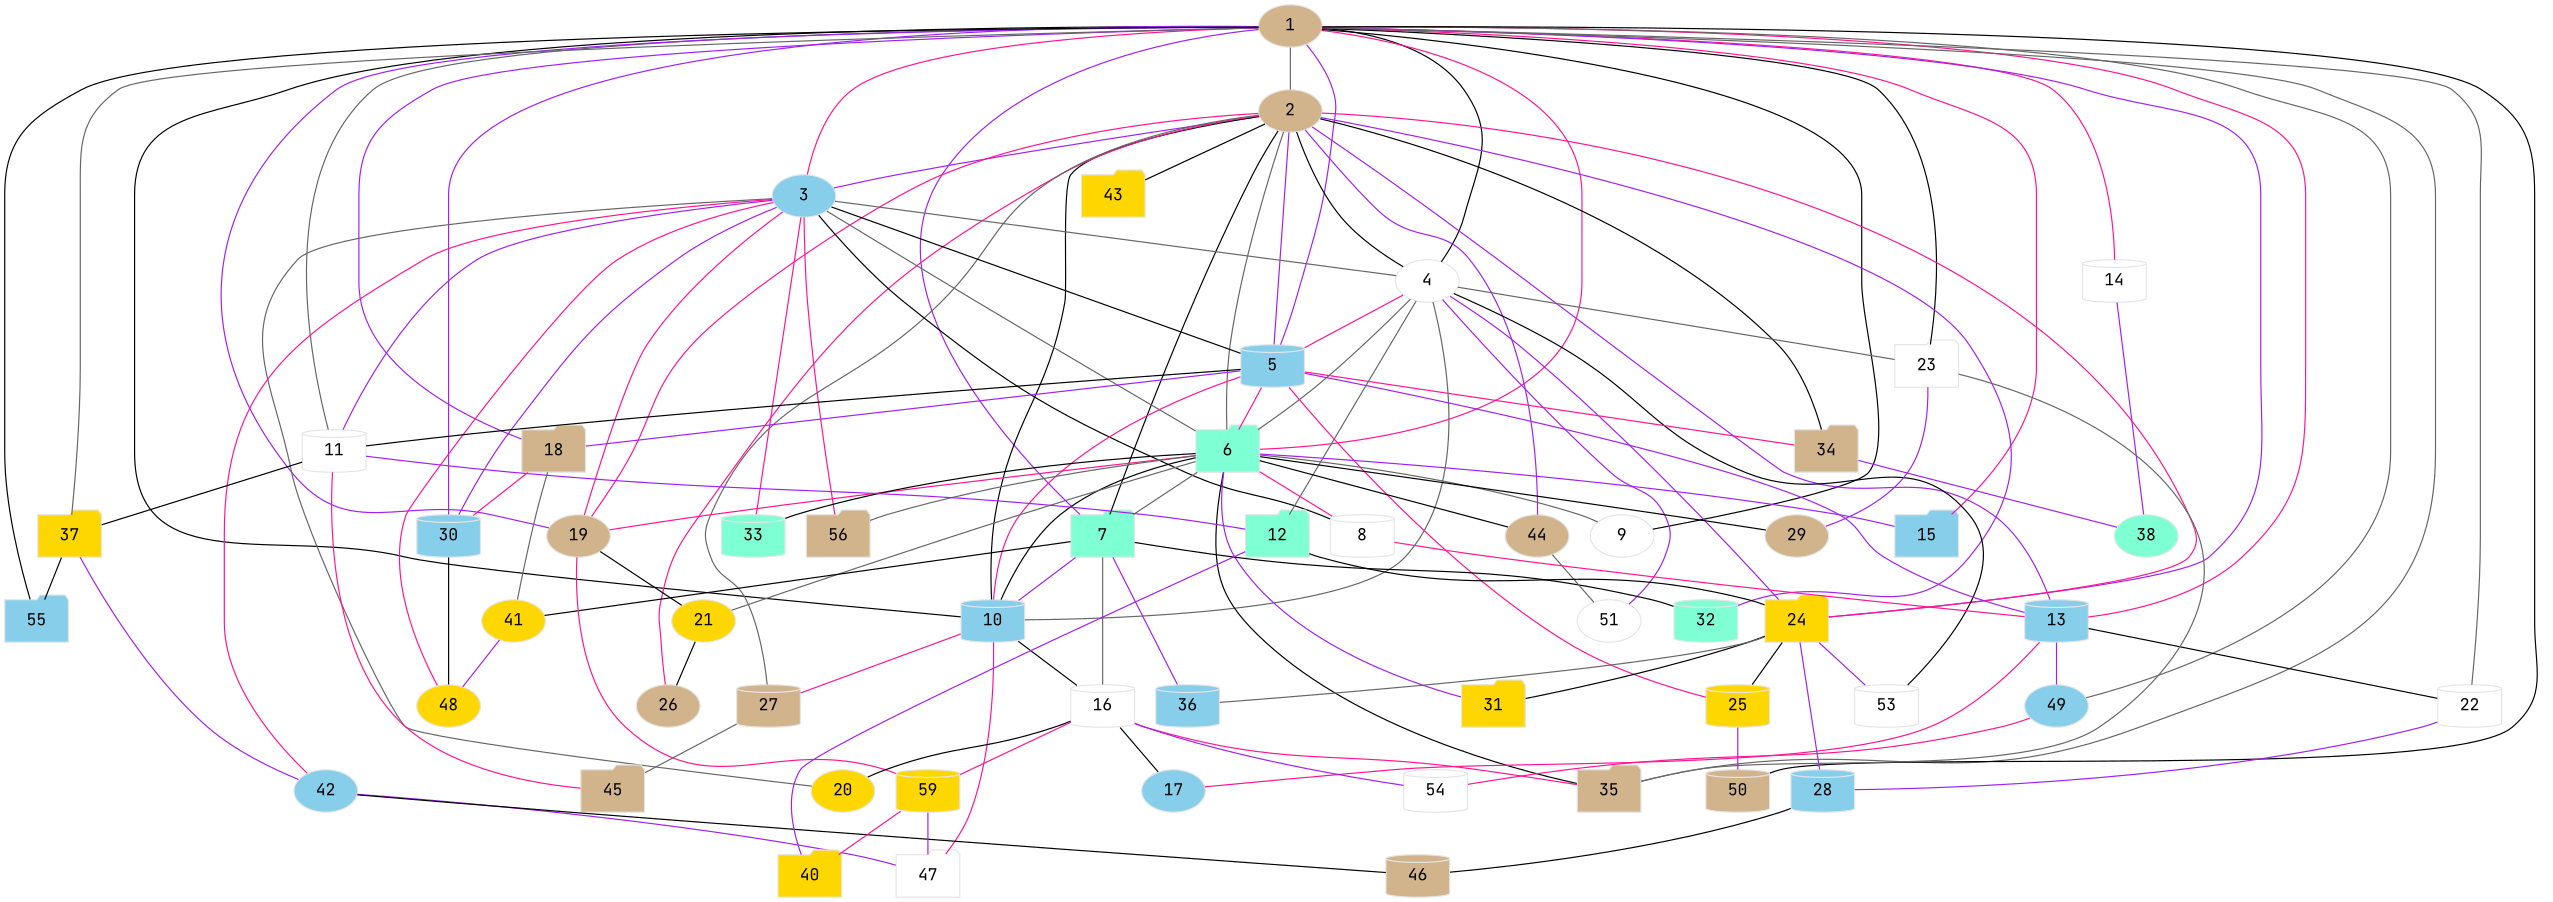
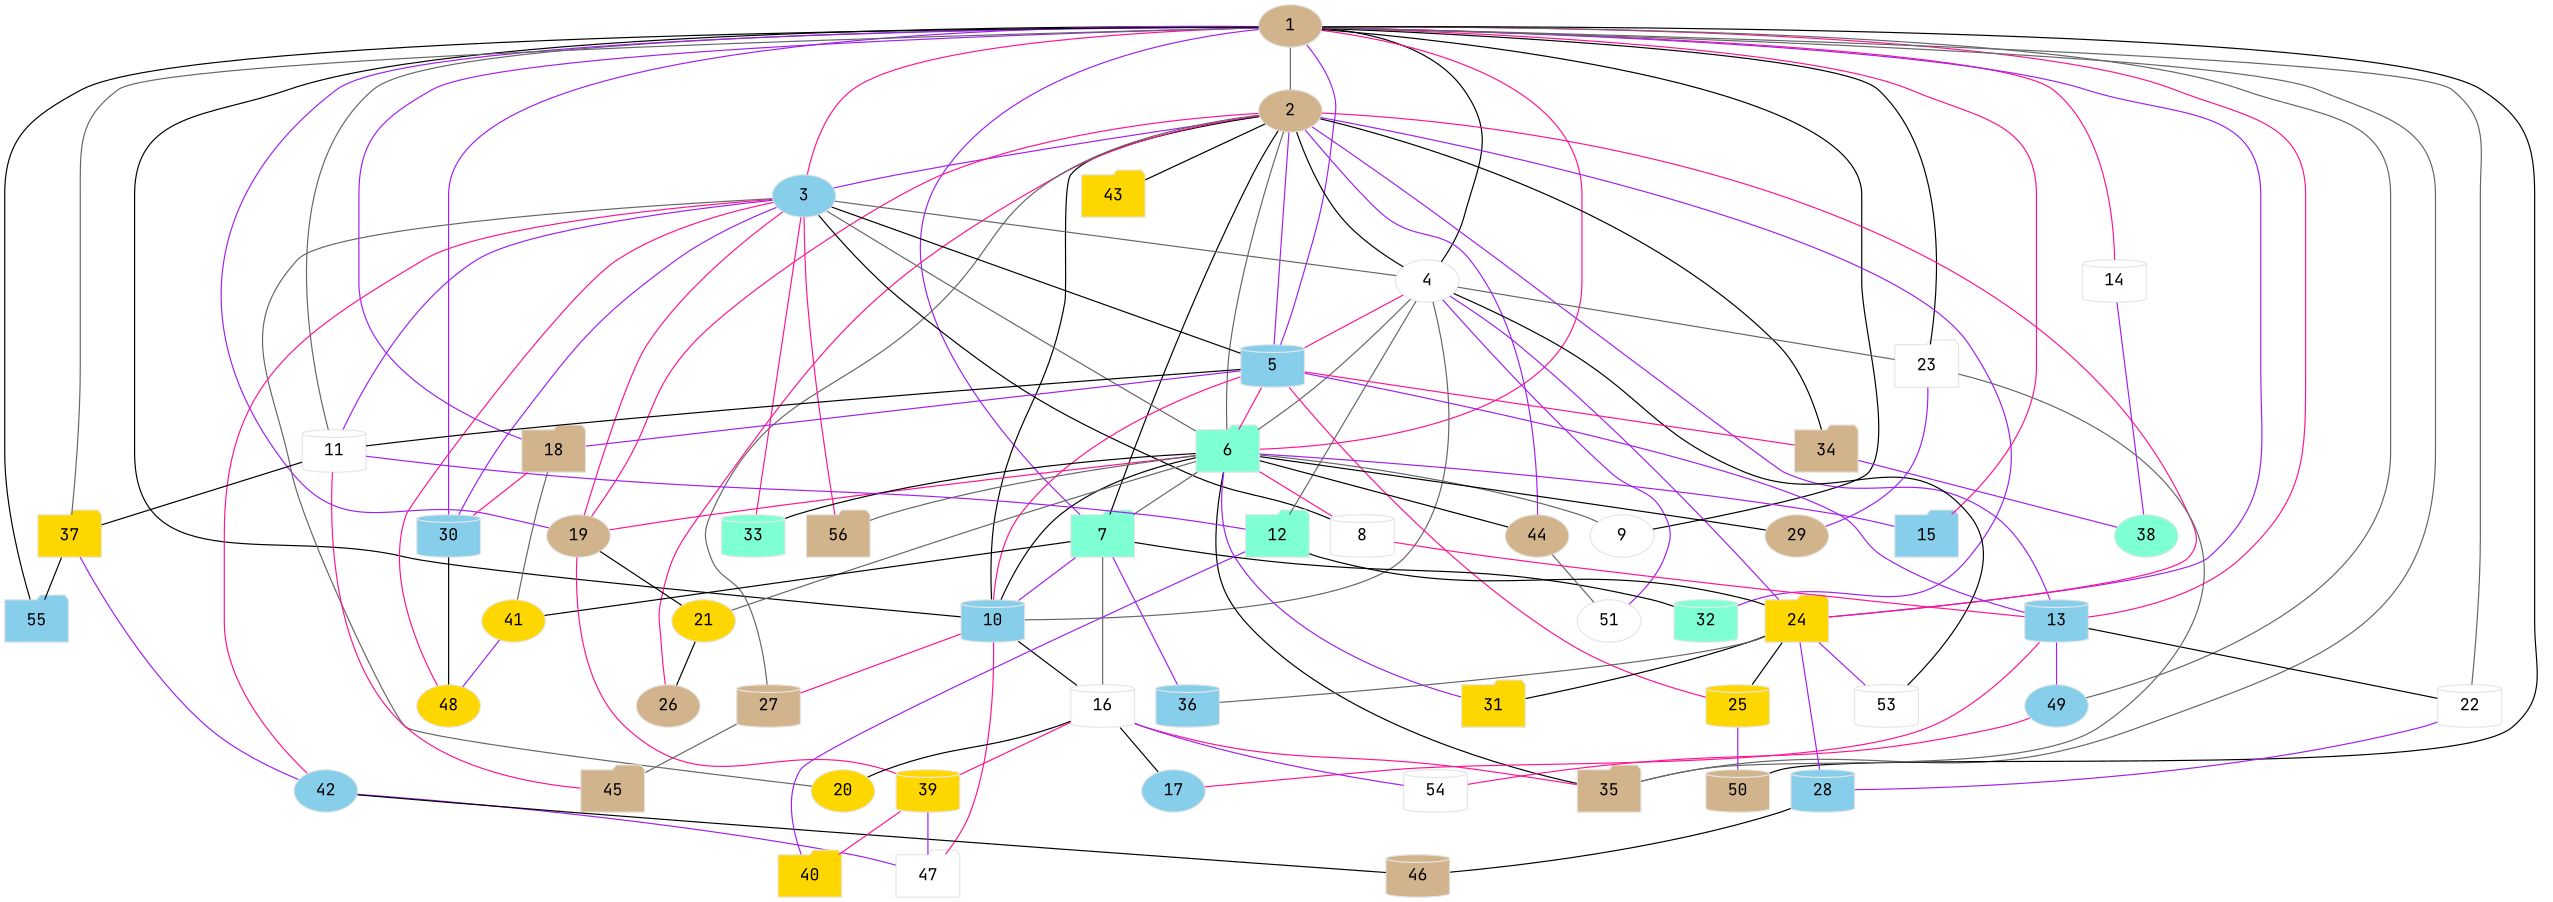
(928, 791) -> (928, 791)
